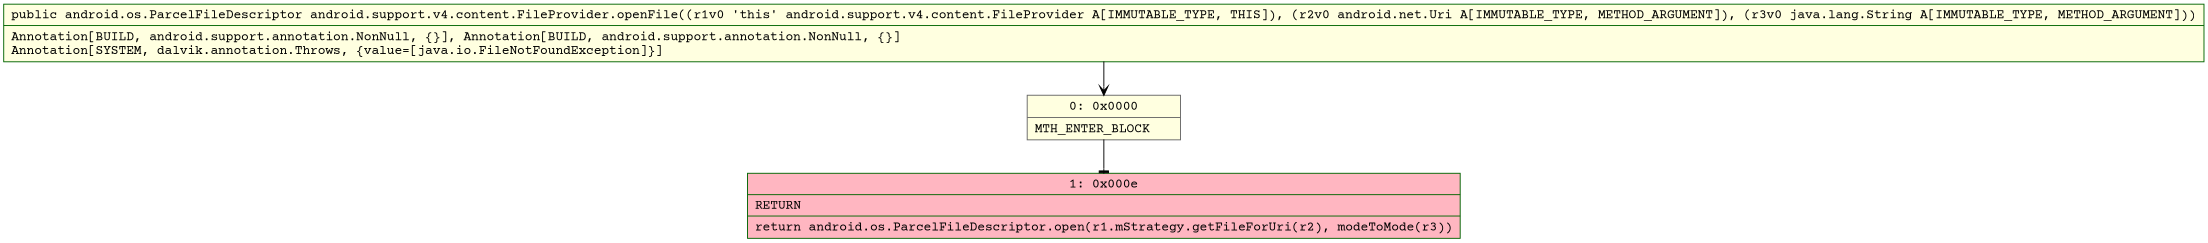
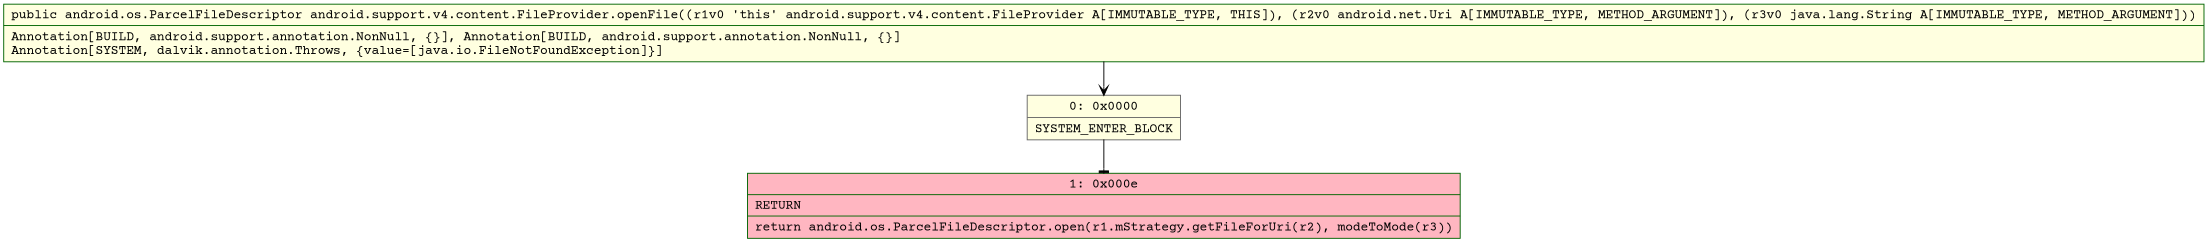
(1092, 128) -> (1104, 128)
